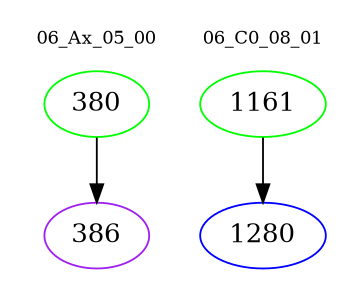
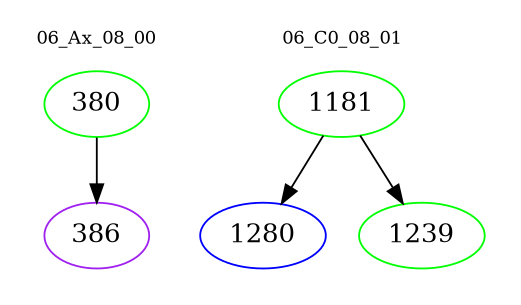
(97, 39) -> (97, 39)
(263, 104) -> (342, 104)
none -> (422, 236)
